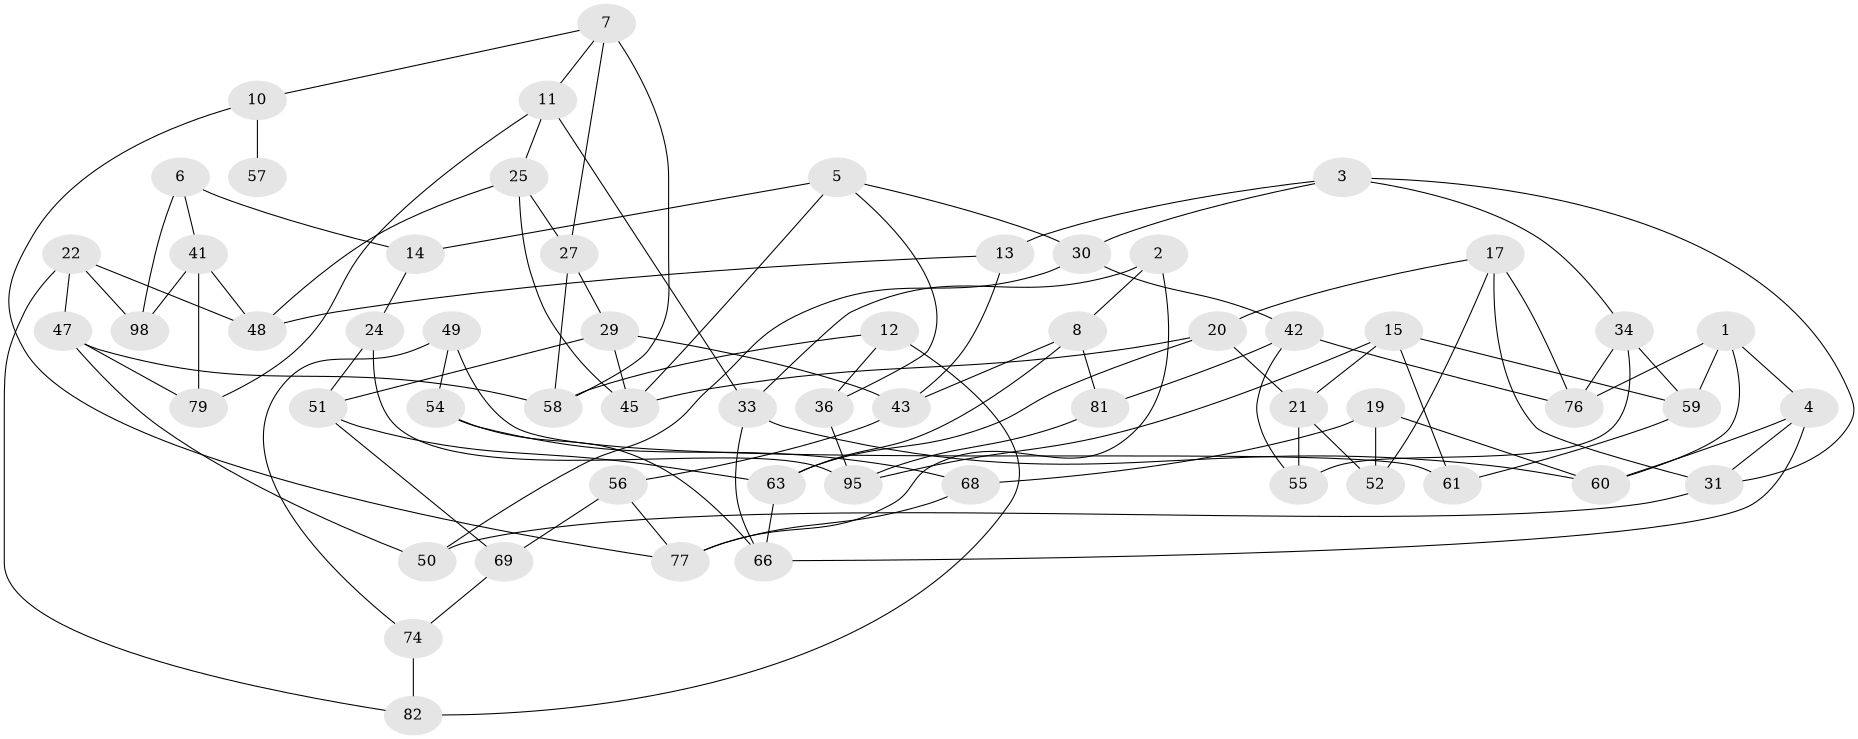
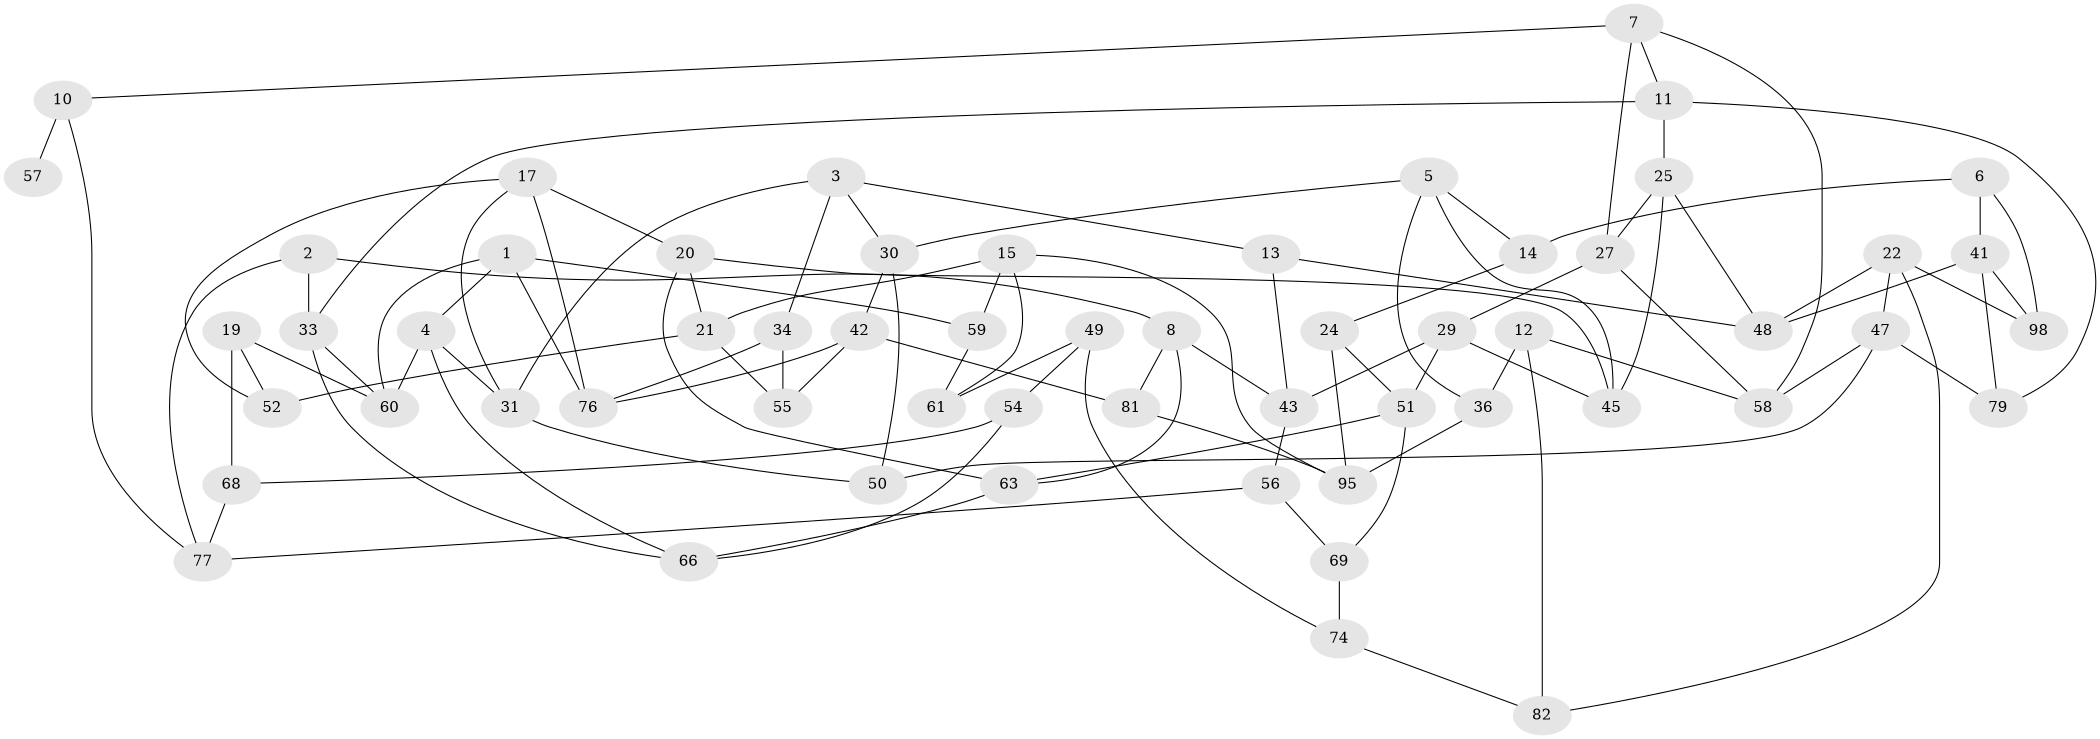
(1661, 373) -> none
